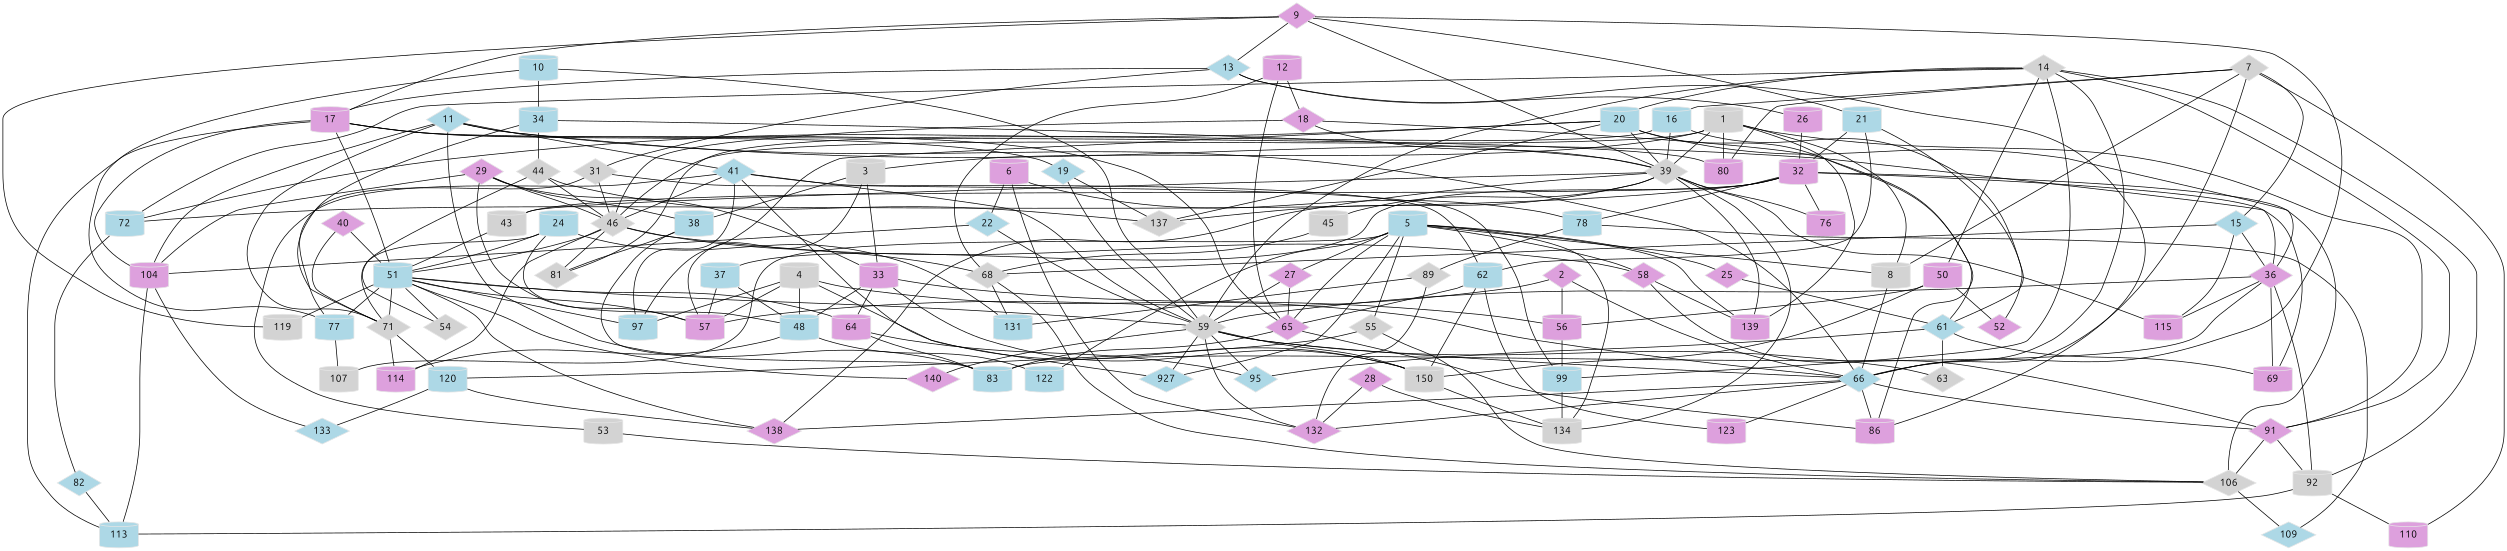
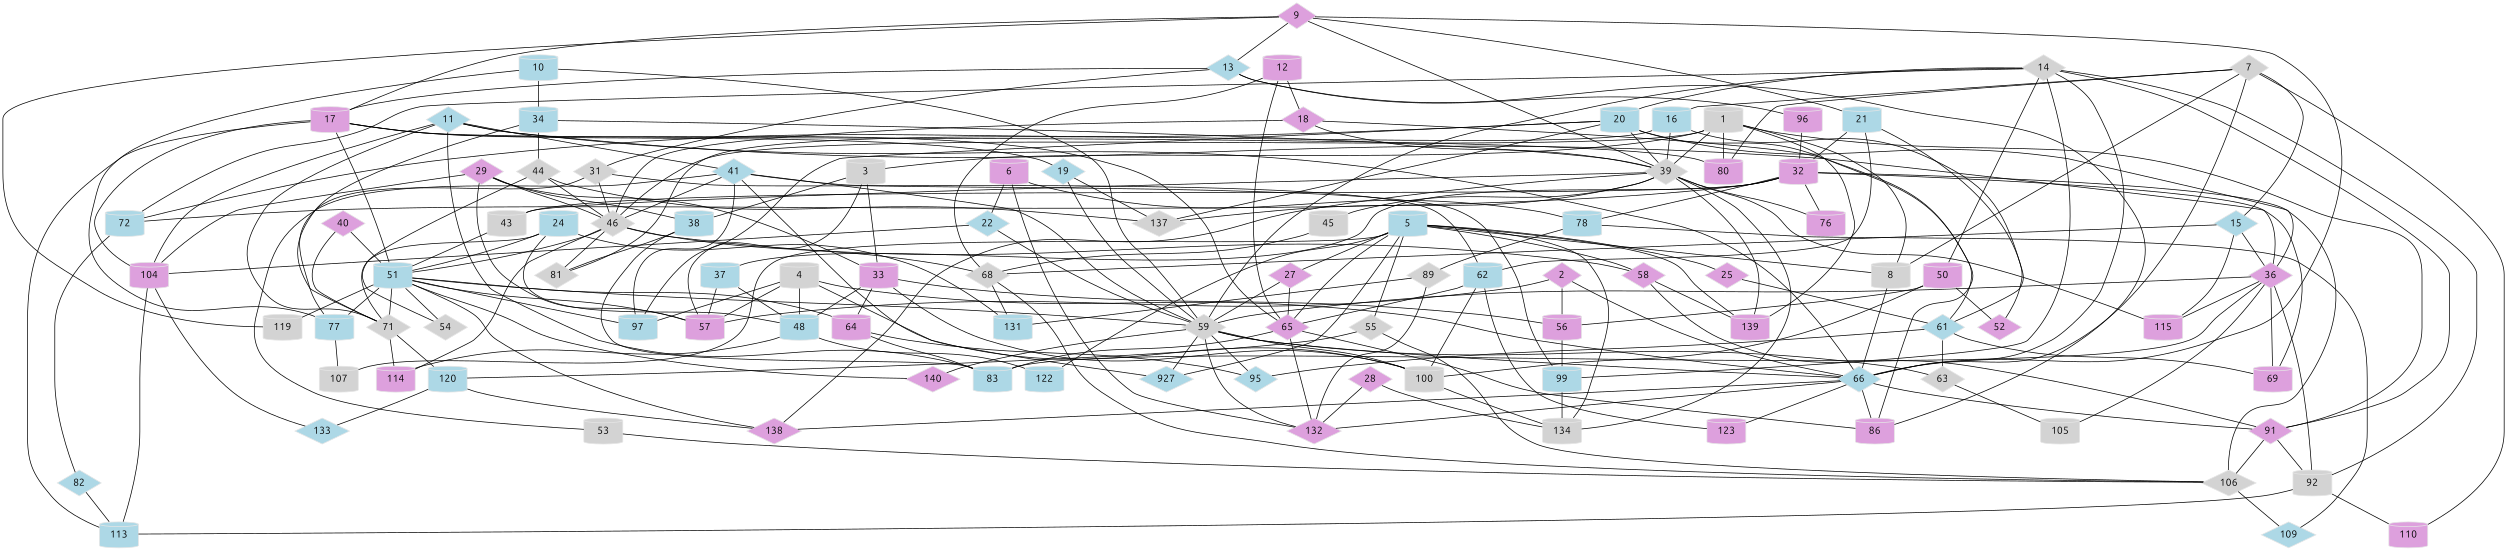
(1803, 120) -> (1803, 120)
none -> (1301, 379)
(1424, 379) -> (1424, 379)
none -> (2060, 431)
